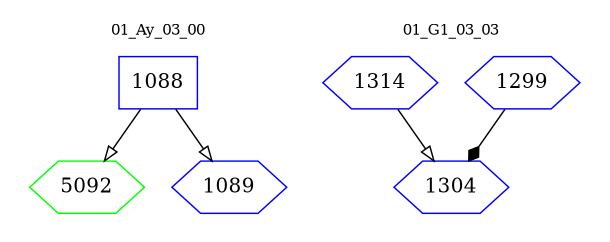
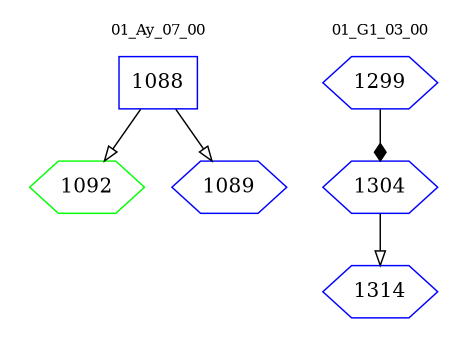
(158, 31) -> (158, 31)
(451, 31) -> (380, 31)
(412, 129) -> (380, 232)
(87, 187) -> (87, 187)
